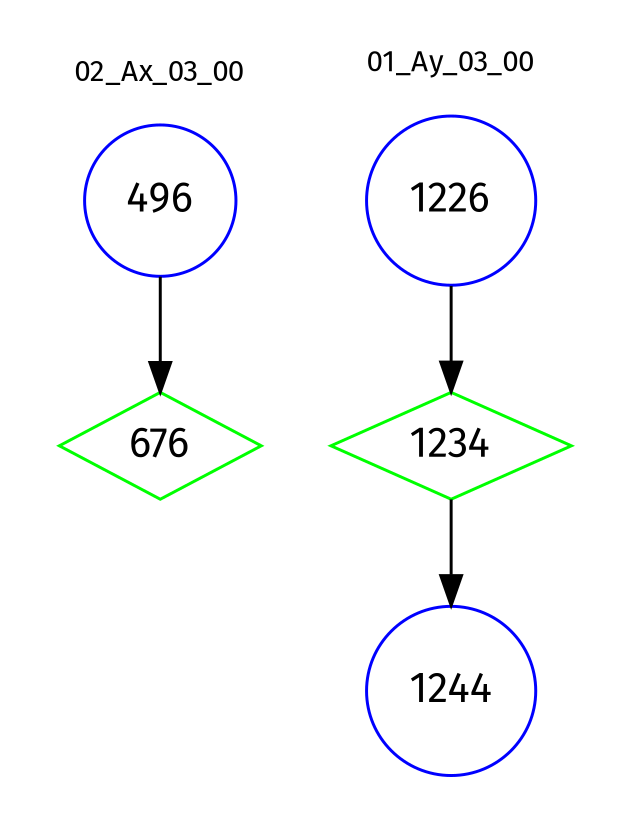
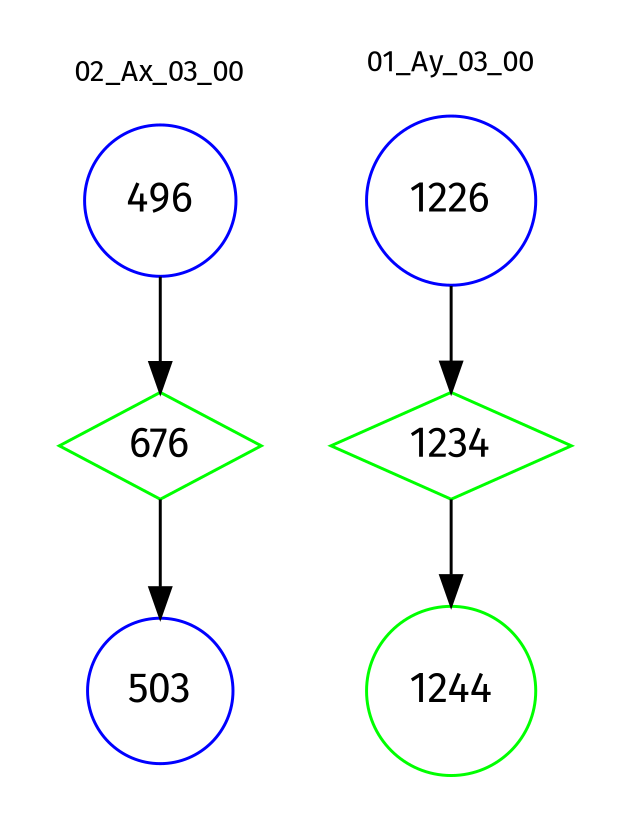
none -> (160, 691)
(451, 691) -> (451, 691)
